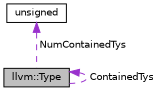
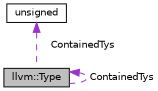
(82, 45) -> (82, 45)
